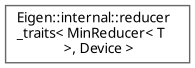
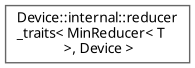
(98, 34) -> (98, 34)
